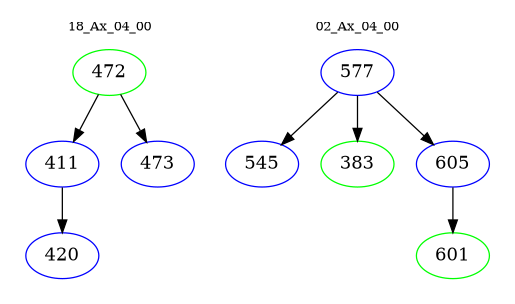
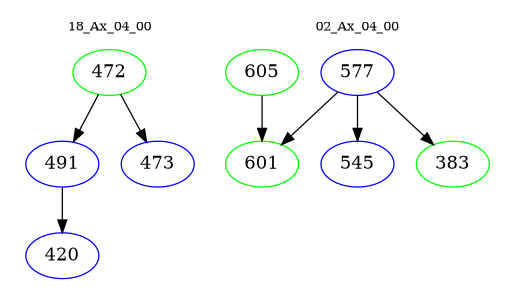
(401, 114) -> (314, 114)
(62, 164) -> (62, 164)
(453, 164) -> (262, 73)
